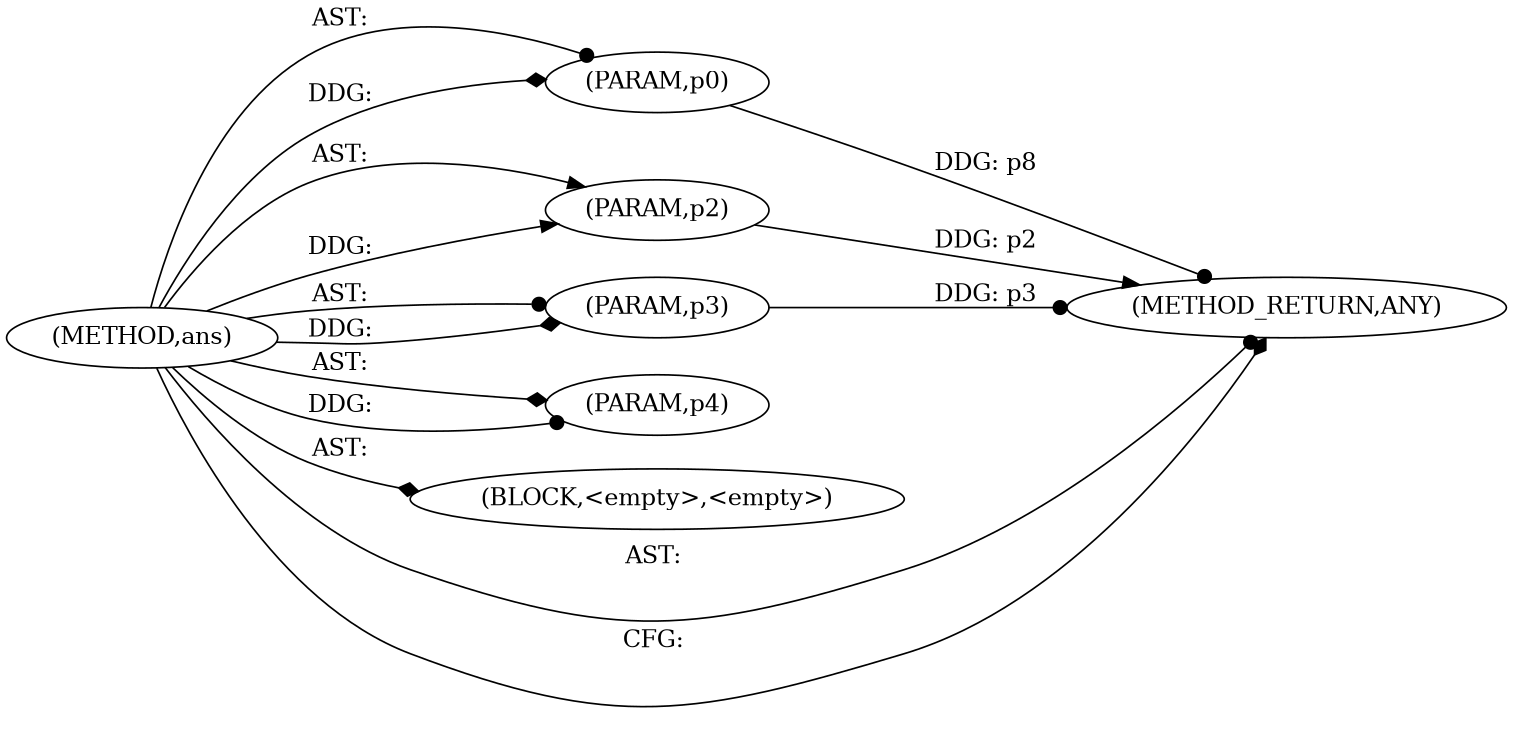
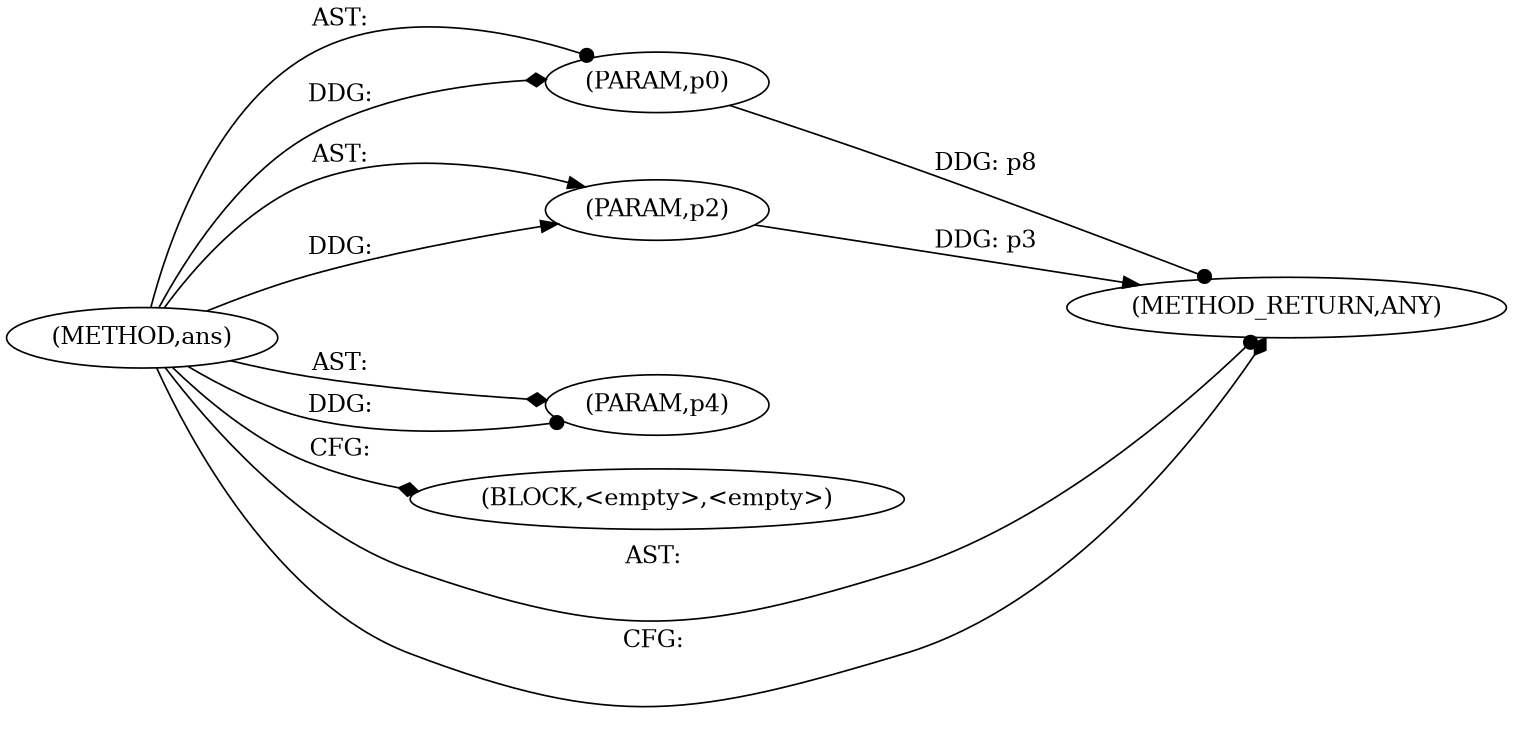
(986, 241) -> (986, 241)
(657, 308) -> none
(344, 450) -> (344, 450)
